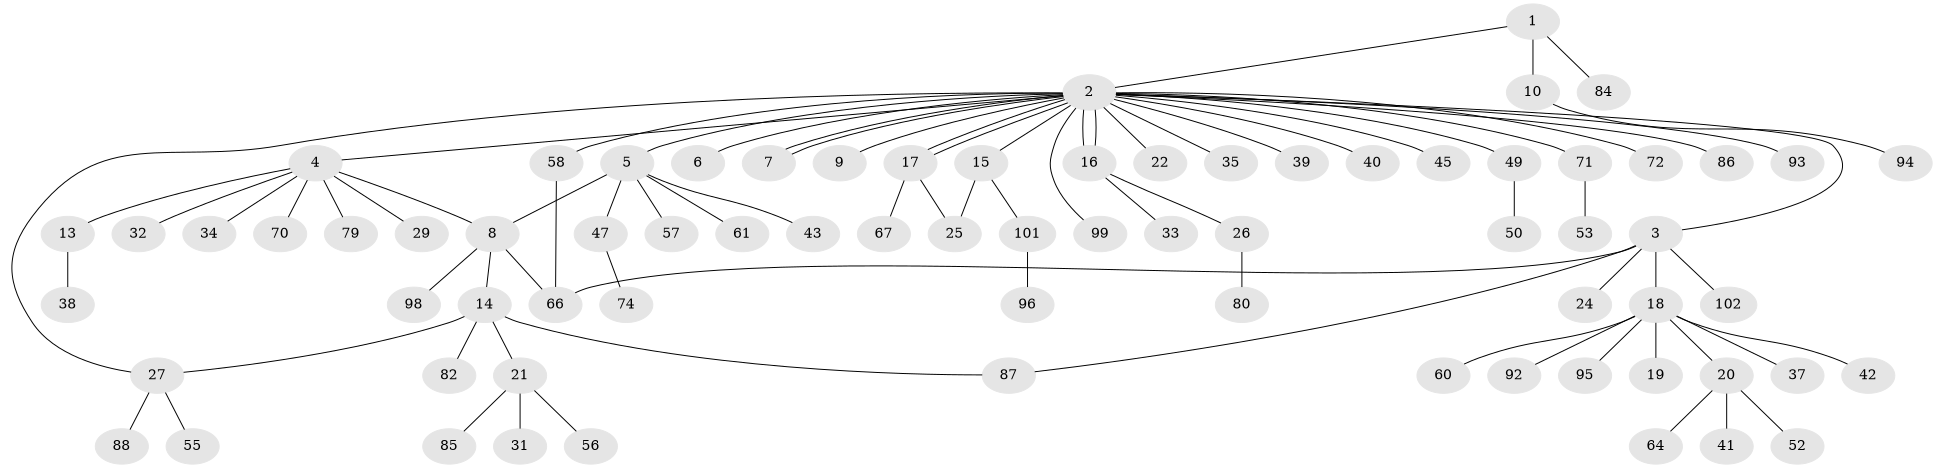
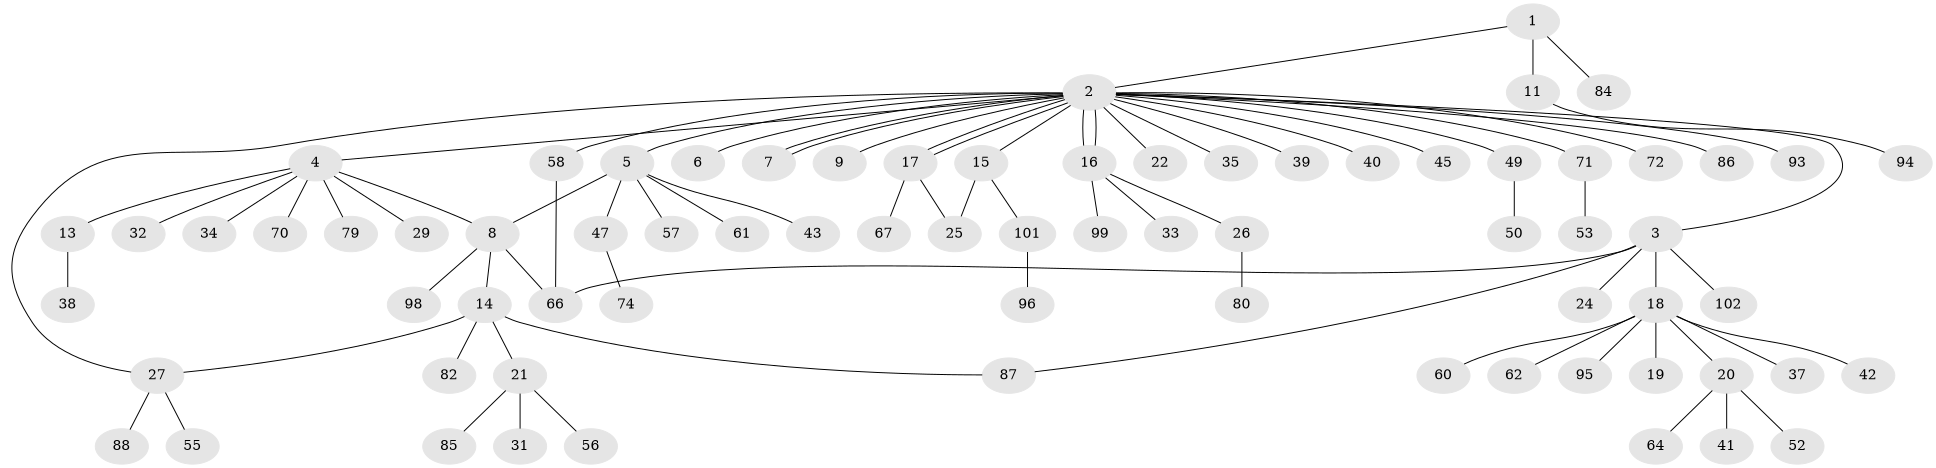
(1533, 92) -> (1533, 92)
(1050, 166) -> (1095, 198)
(1514, 376) -> (1514, 376)
